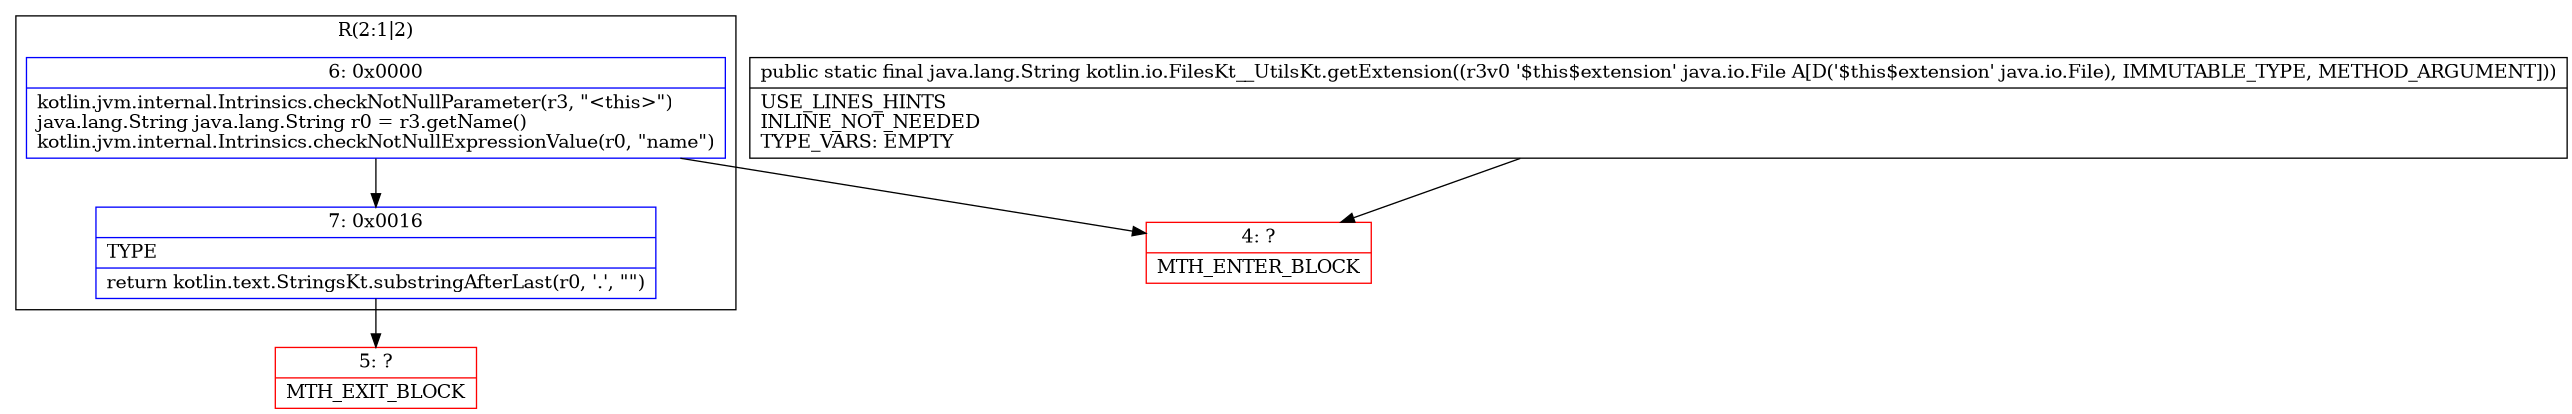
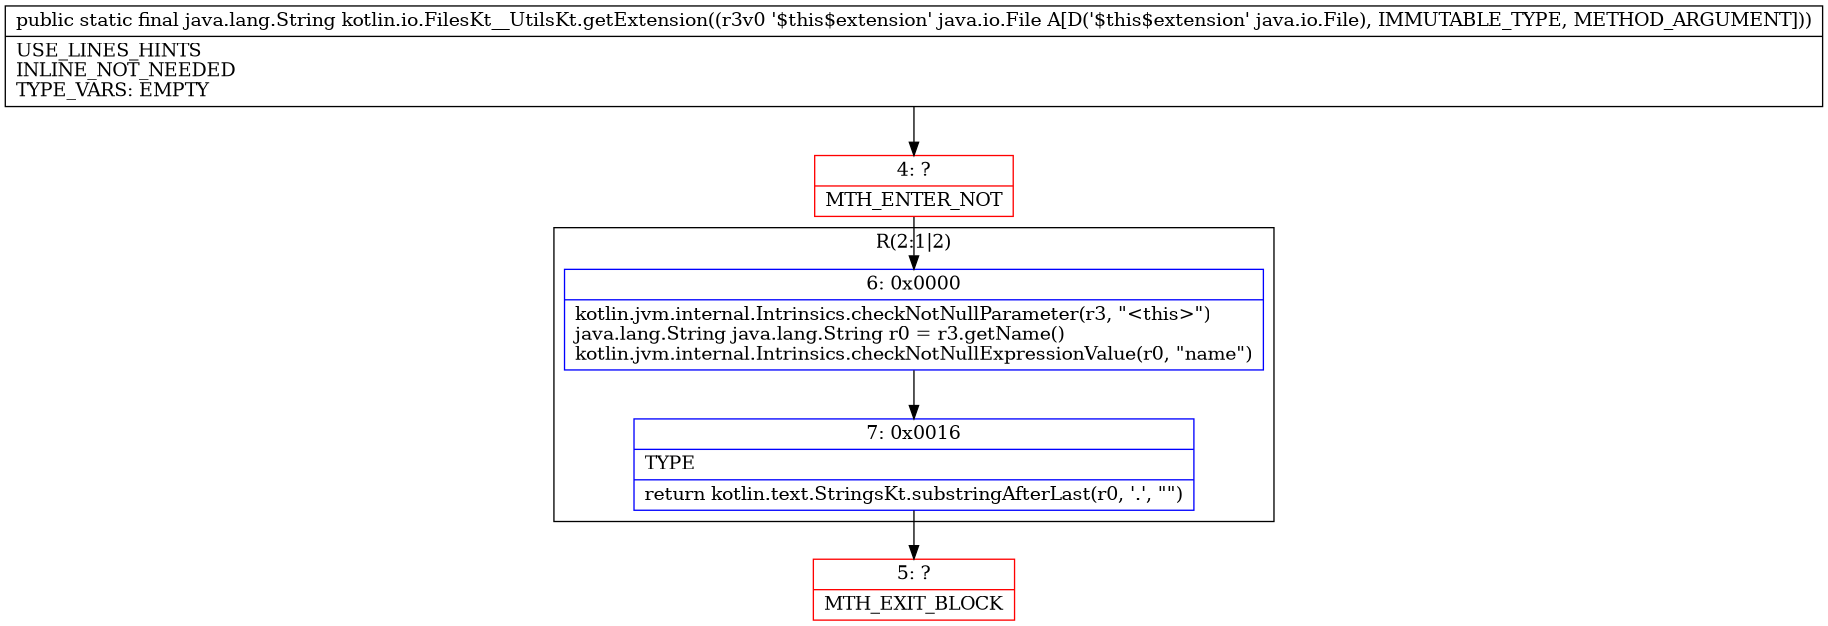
(906, 195) -> (914, 236)
(1259, 267) -> (914, 201)
